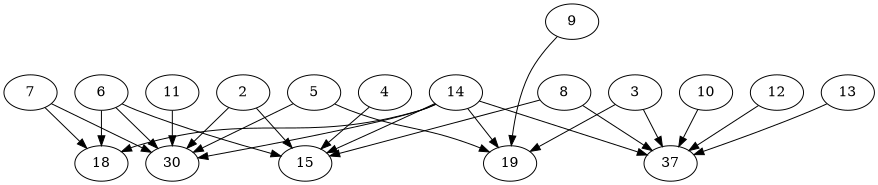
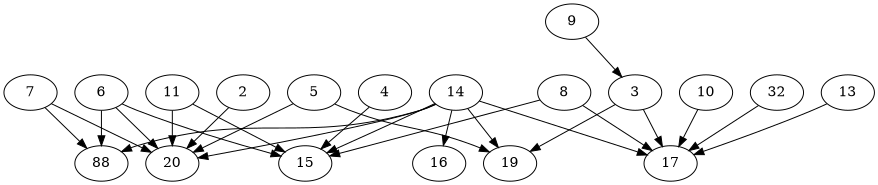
(526, 82) -> (600, 53)
(777, 93) -> (777, 93)
(271, 124) -> (228, 123)
(101, 163) -> (101, 163)
(172, 163) -> (172, 163)
none -> (439, 163)
(671, 163) -> (671, 163)
